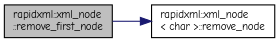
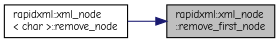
(126, 21) -> (142, 21)
